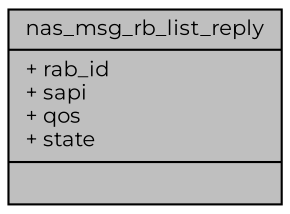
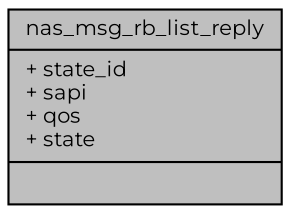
(68, 70) -> (77, 70)
